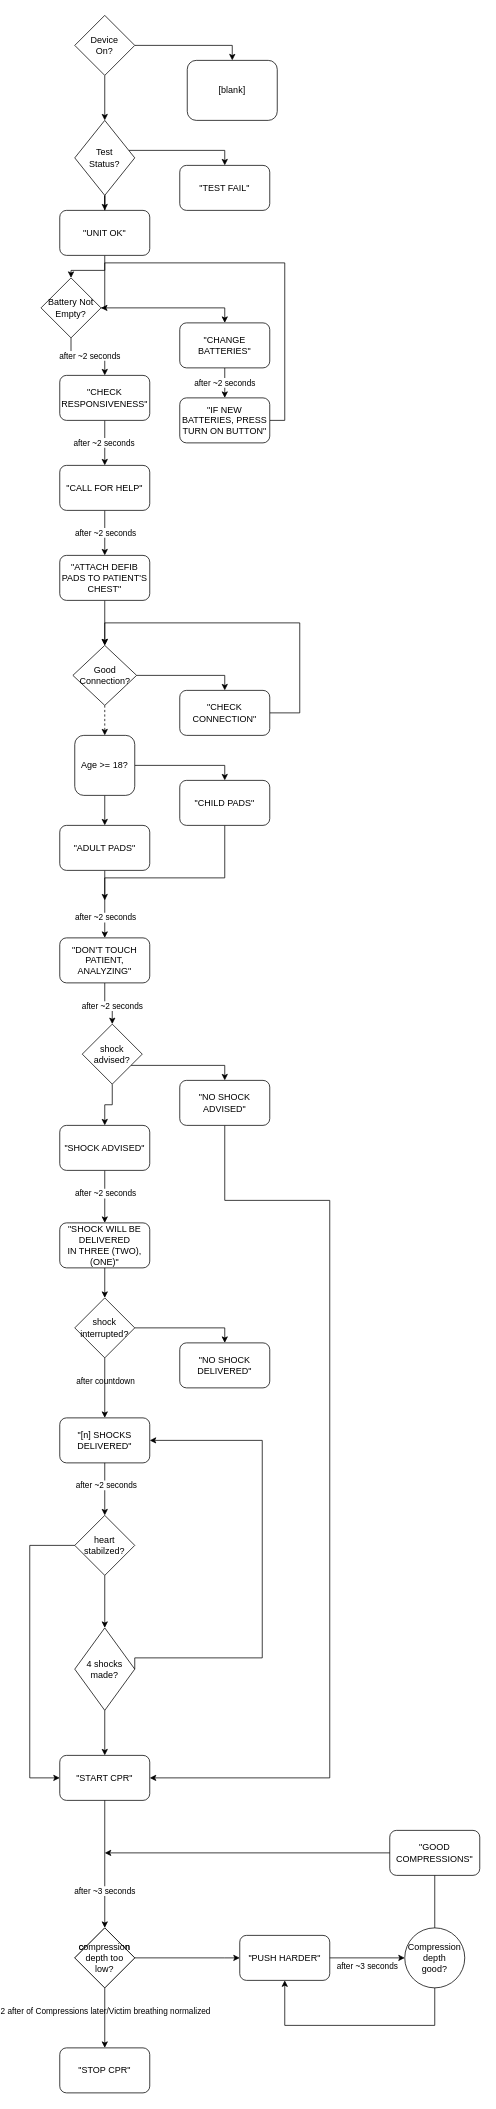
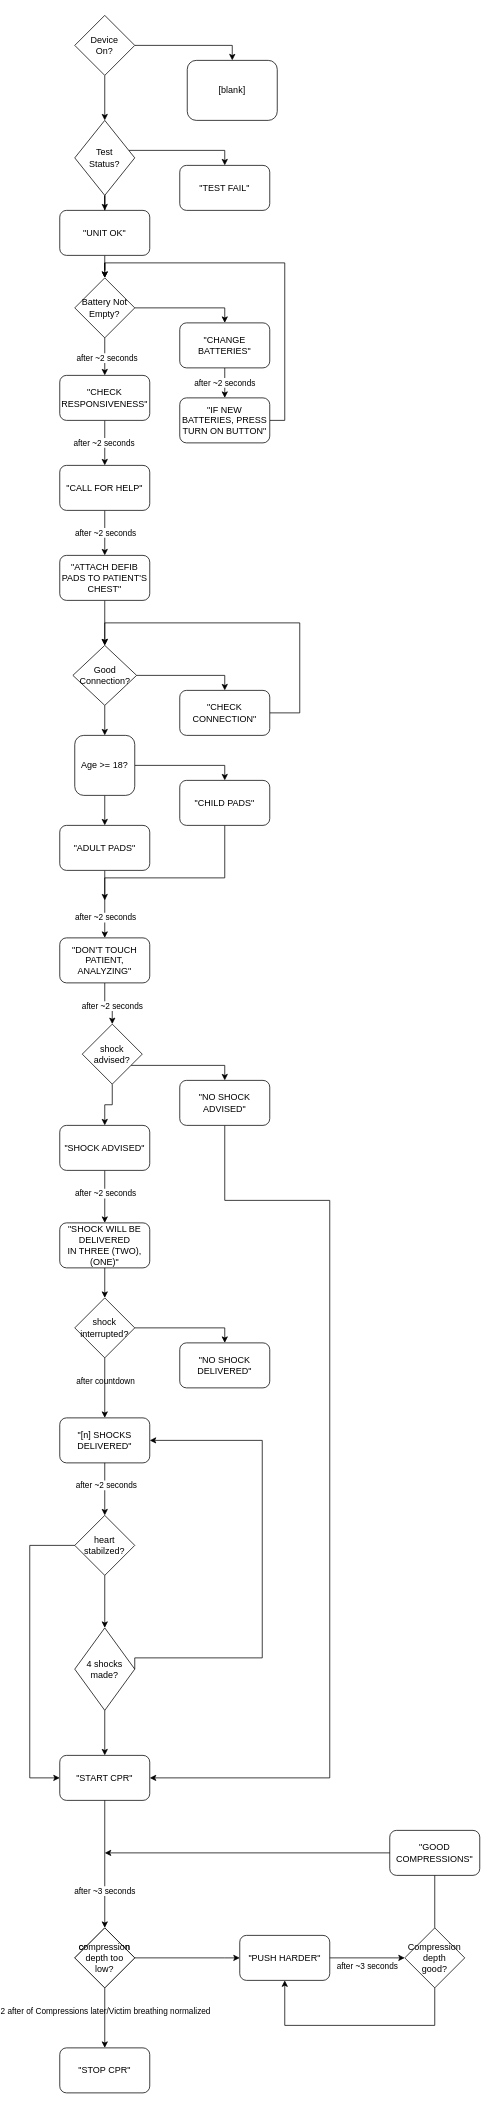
(71, 308) -> (105, 308)
(105, 717) -> (105, 717)
(435, 1958) -> (435, 1958)
